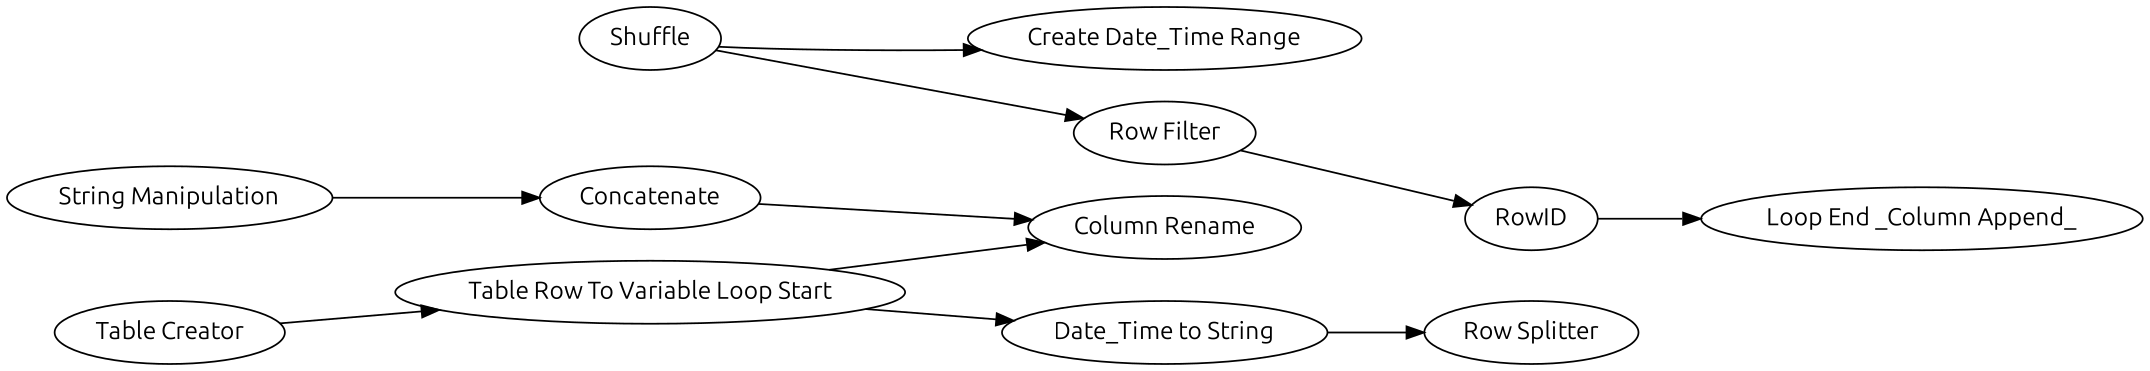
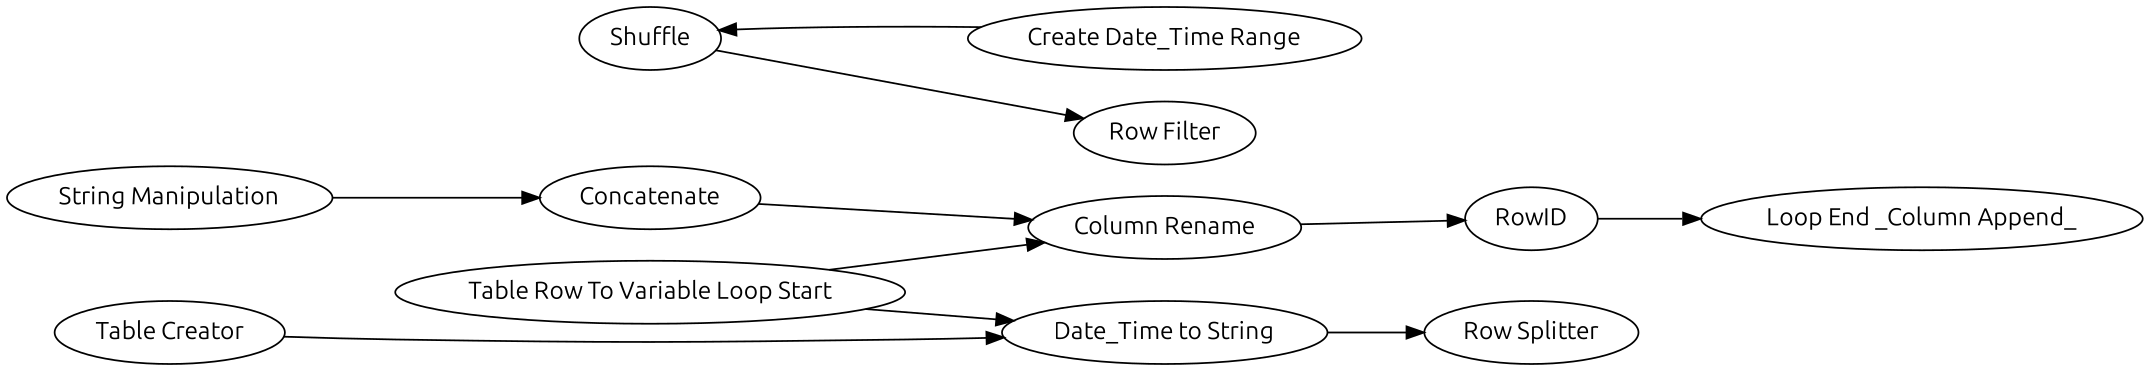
(841, 50) -> (859, 27)
(1347, 176) -> (1374, 223)
(351, 317) -> (635, 342)
